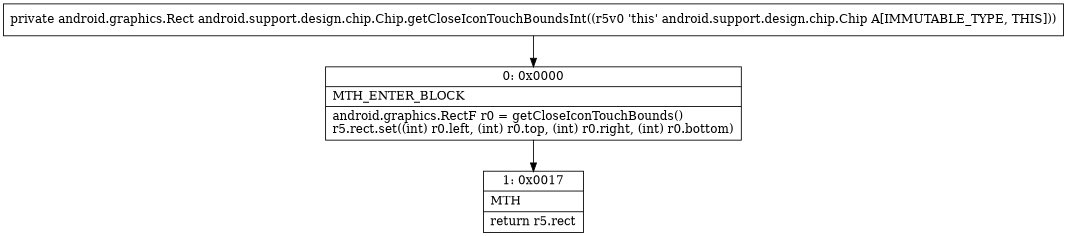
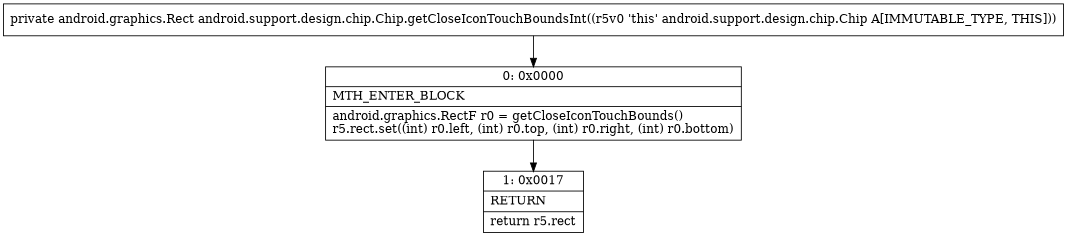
(506, 201) -> (518, 201)
